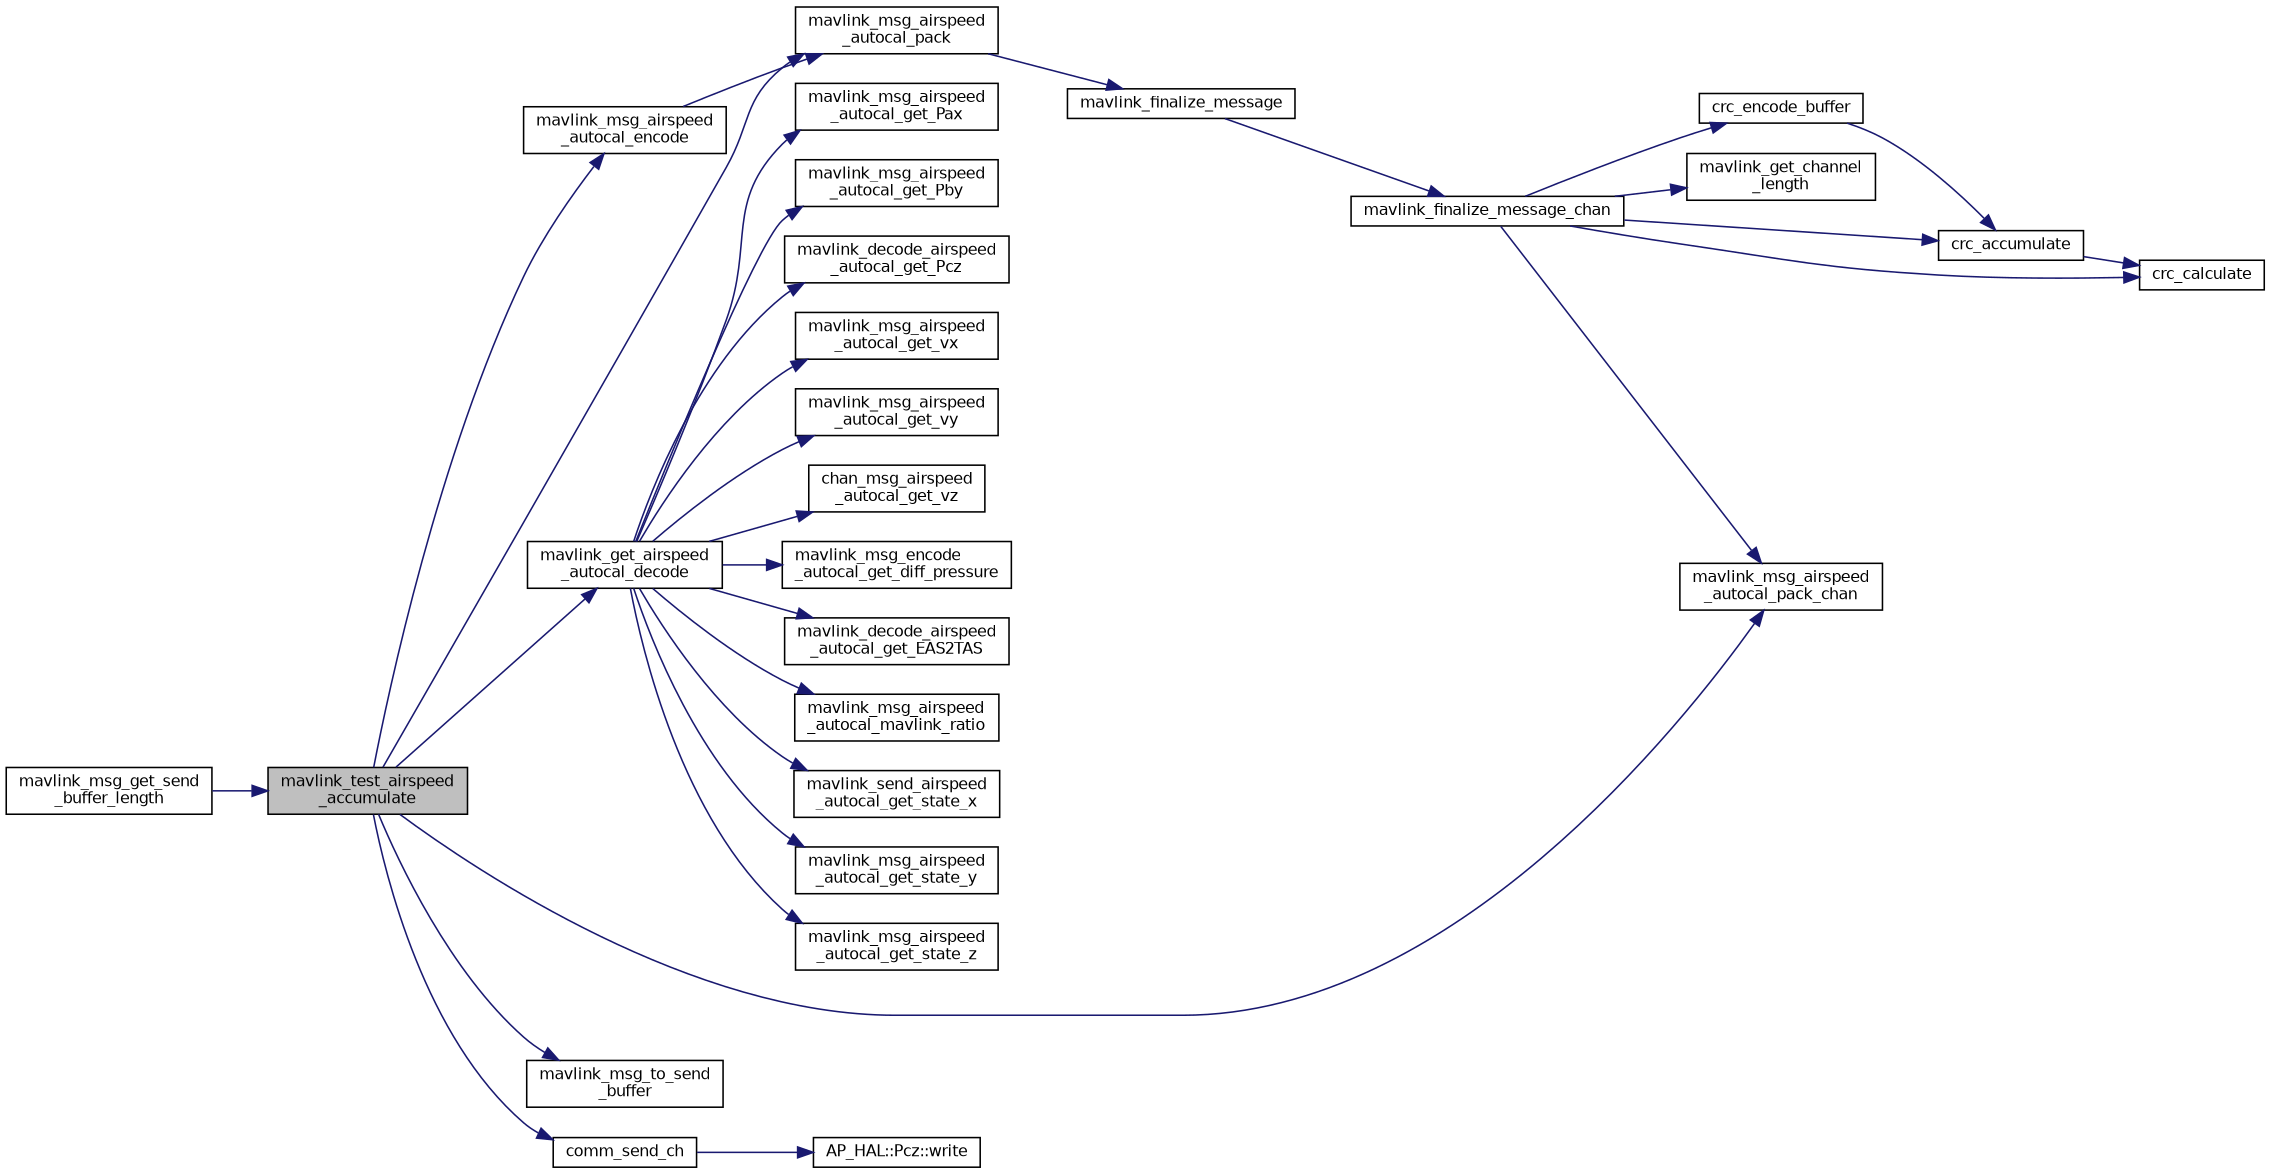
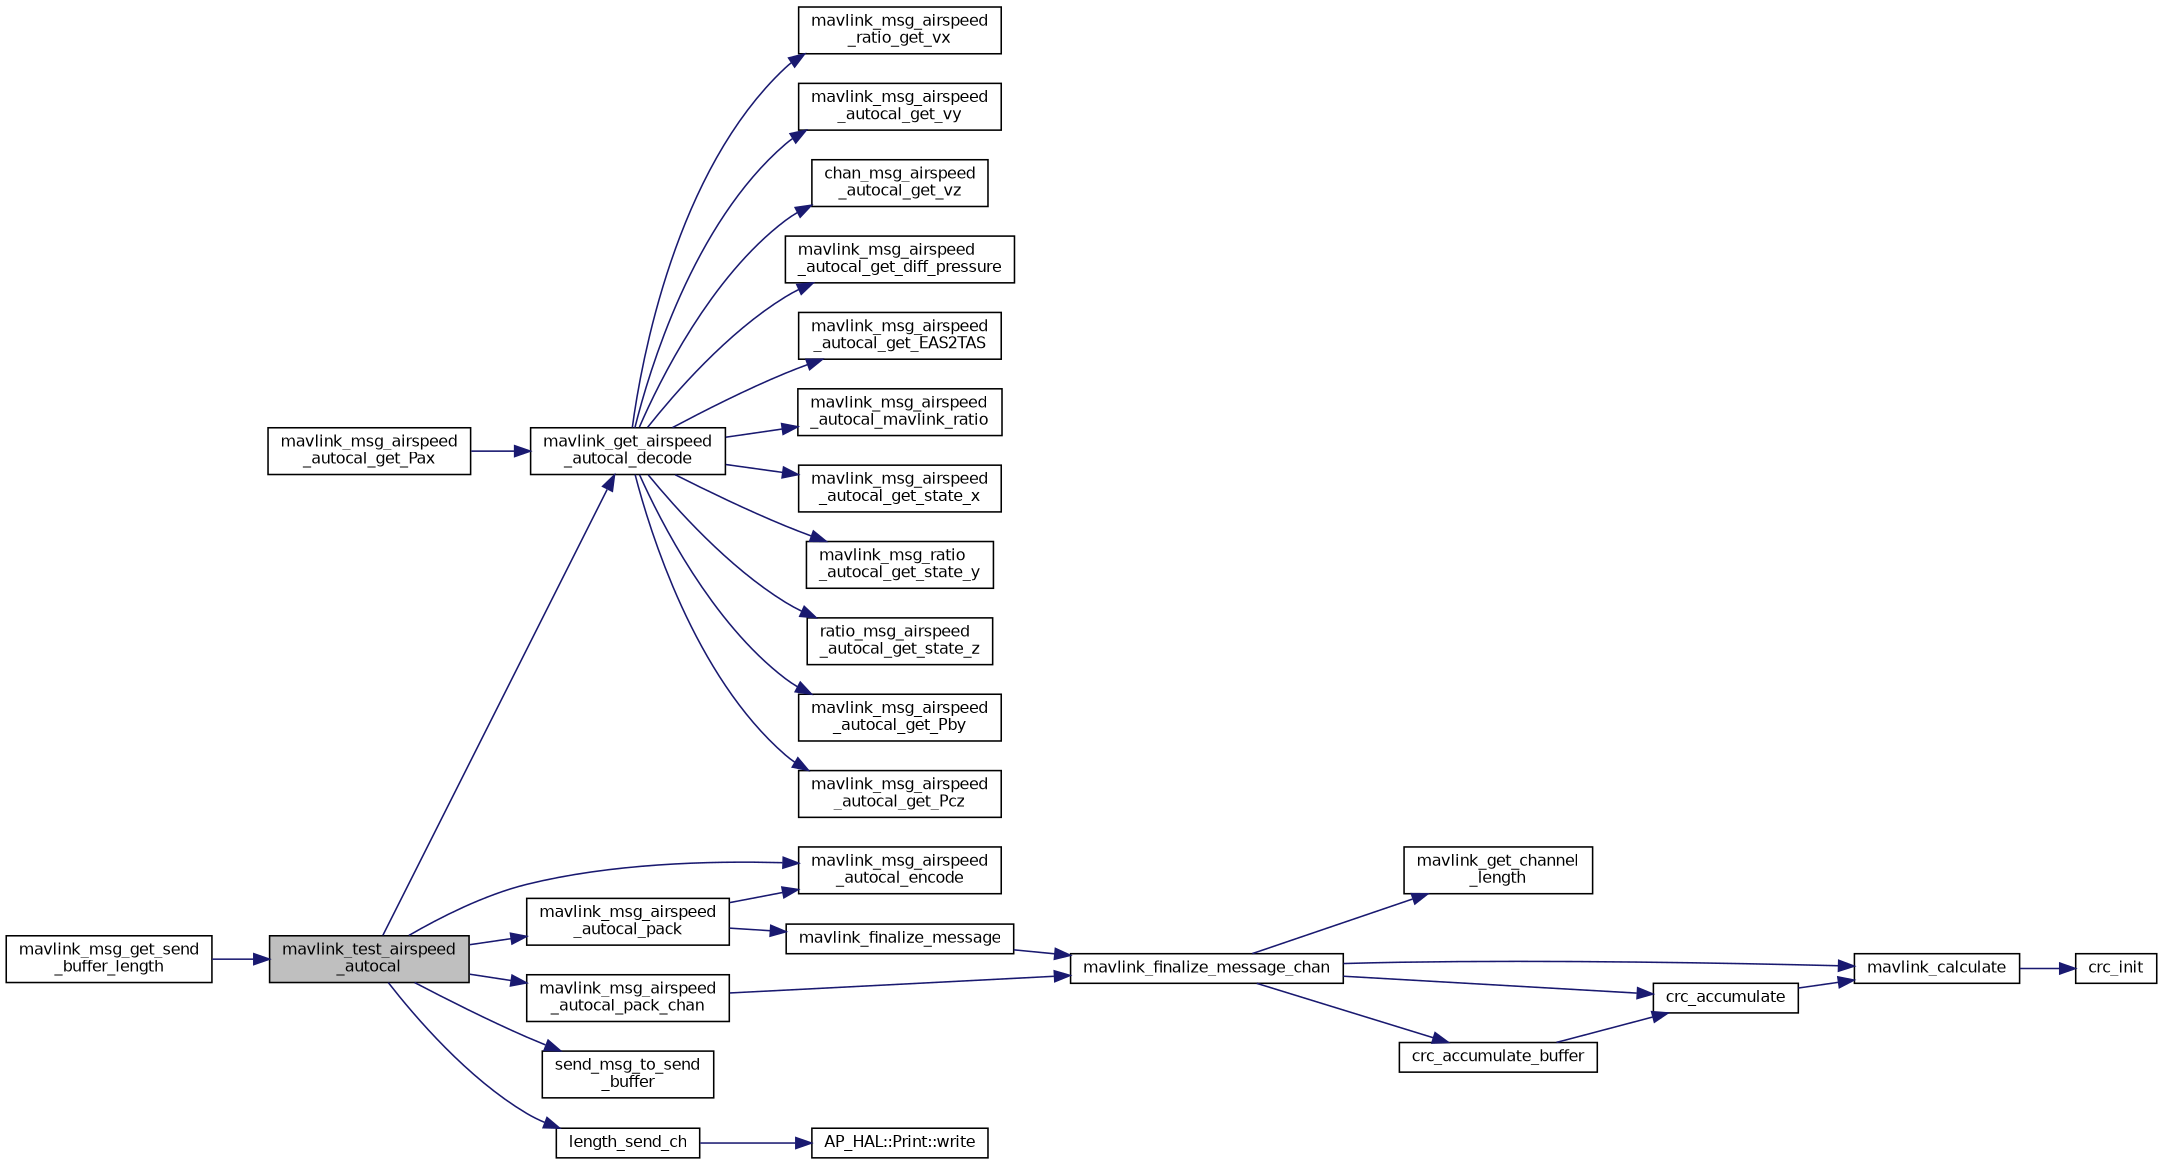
(745, 82) -> (756, 898)
(1781, 108) -> (1498, 1057)
(897, 259) -> (900, 794)
(2202, 275) -> (1937, 969)
(737, 278) -> (493, 451)
(897, 336) -> (900, 30)
(1626, 388) -> (892, 985)
(897, 565) -> (900, 259)
(897, 641) -> (900, 336)
(368, 791) -> (369, 959)
(897, 794) -> (900, 489)
(897, 870) -> (900, 565)
(897, 947) -> (900, 641)
none -> (2116, 969)
(625, 1084) -> (628, 1074)
(625, 1152) -> (628, 1143)
(897, 1152) -> (900, 1143)
